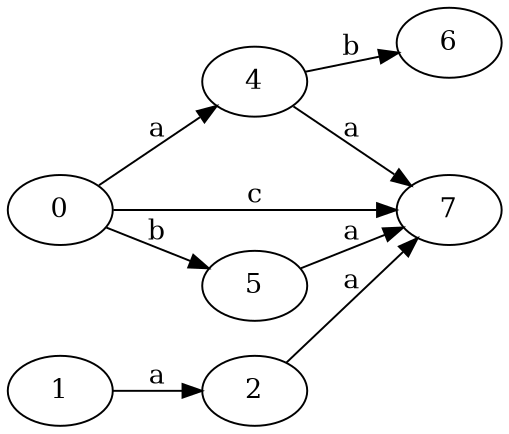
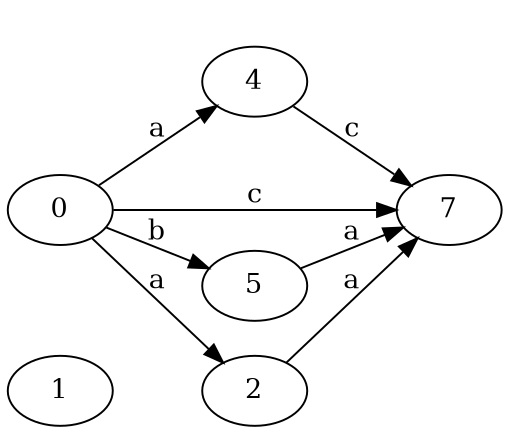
(449, 43) -> none
(352, 129) -> (352, 129)
(148, 391) -> (150, 294)
